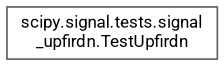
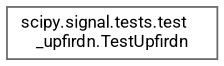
(112, 33) -> (112, 33)
